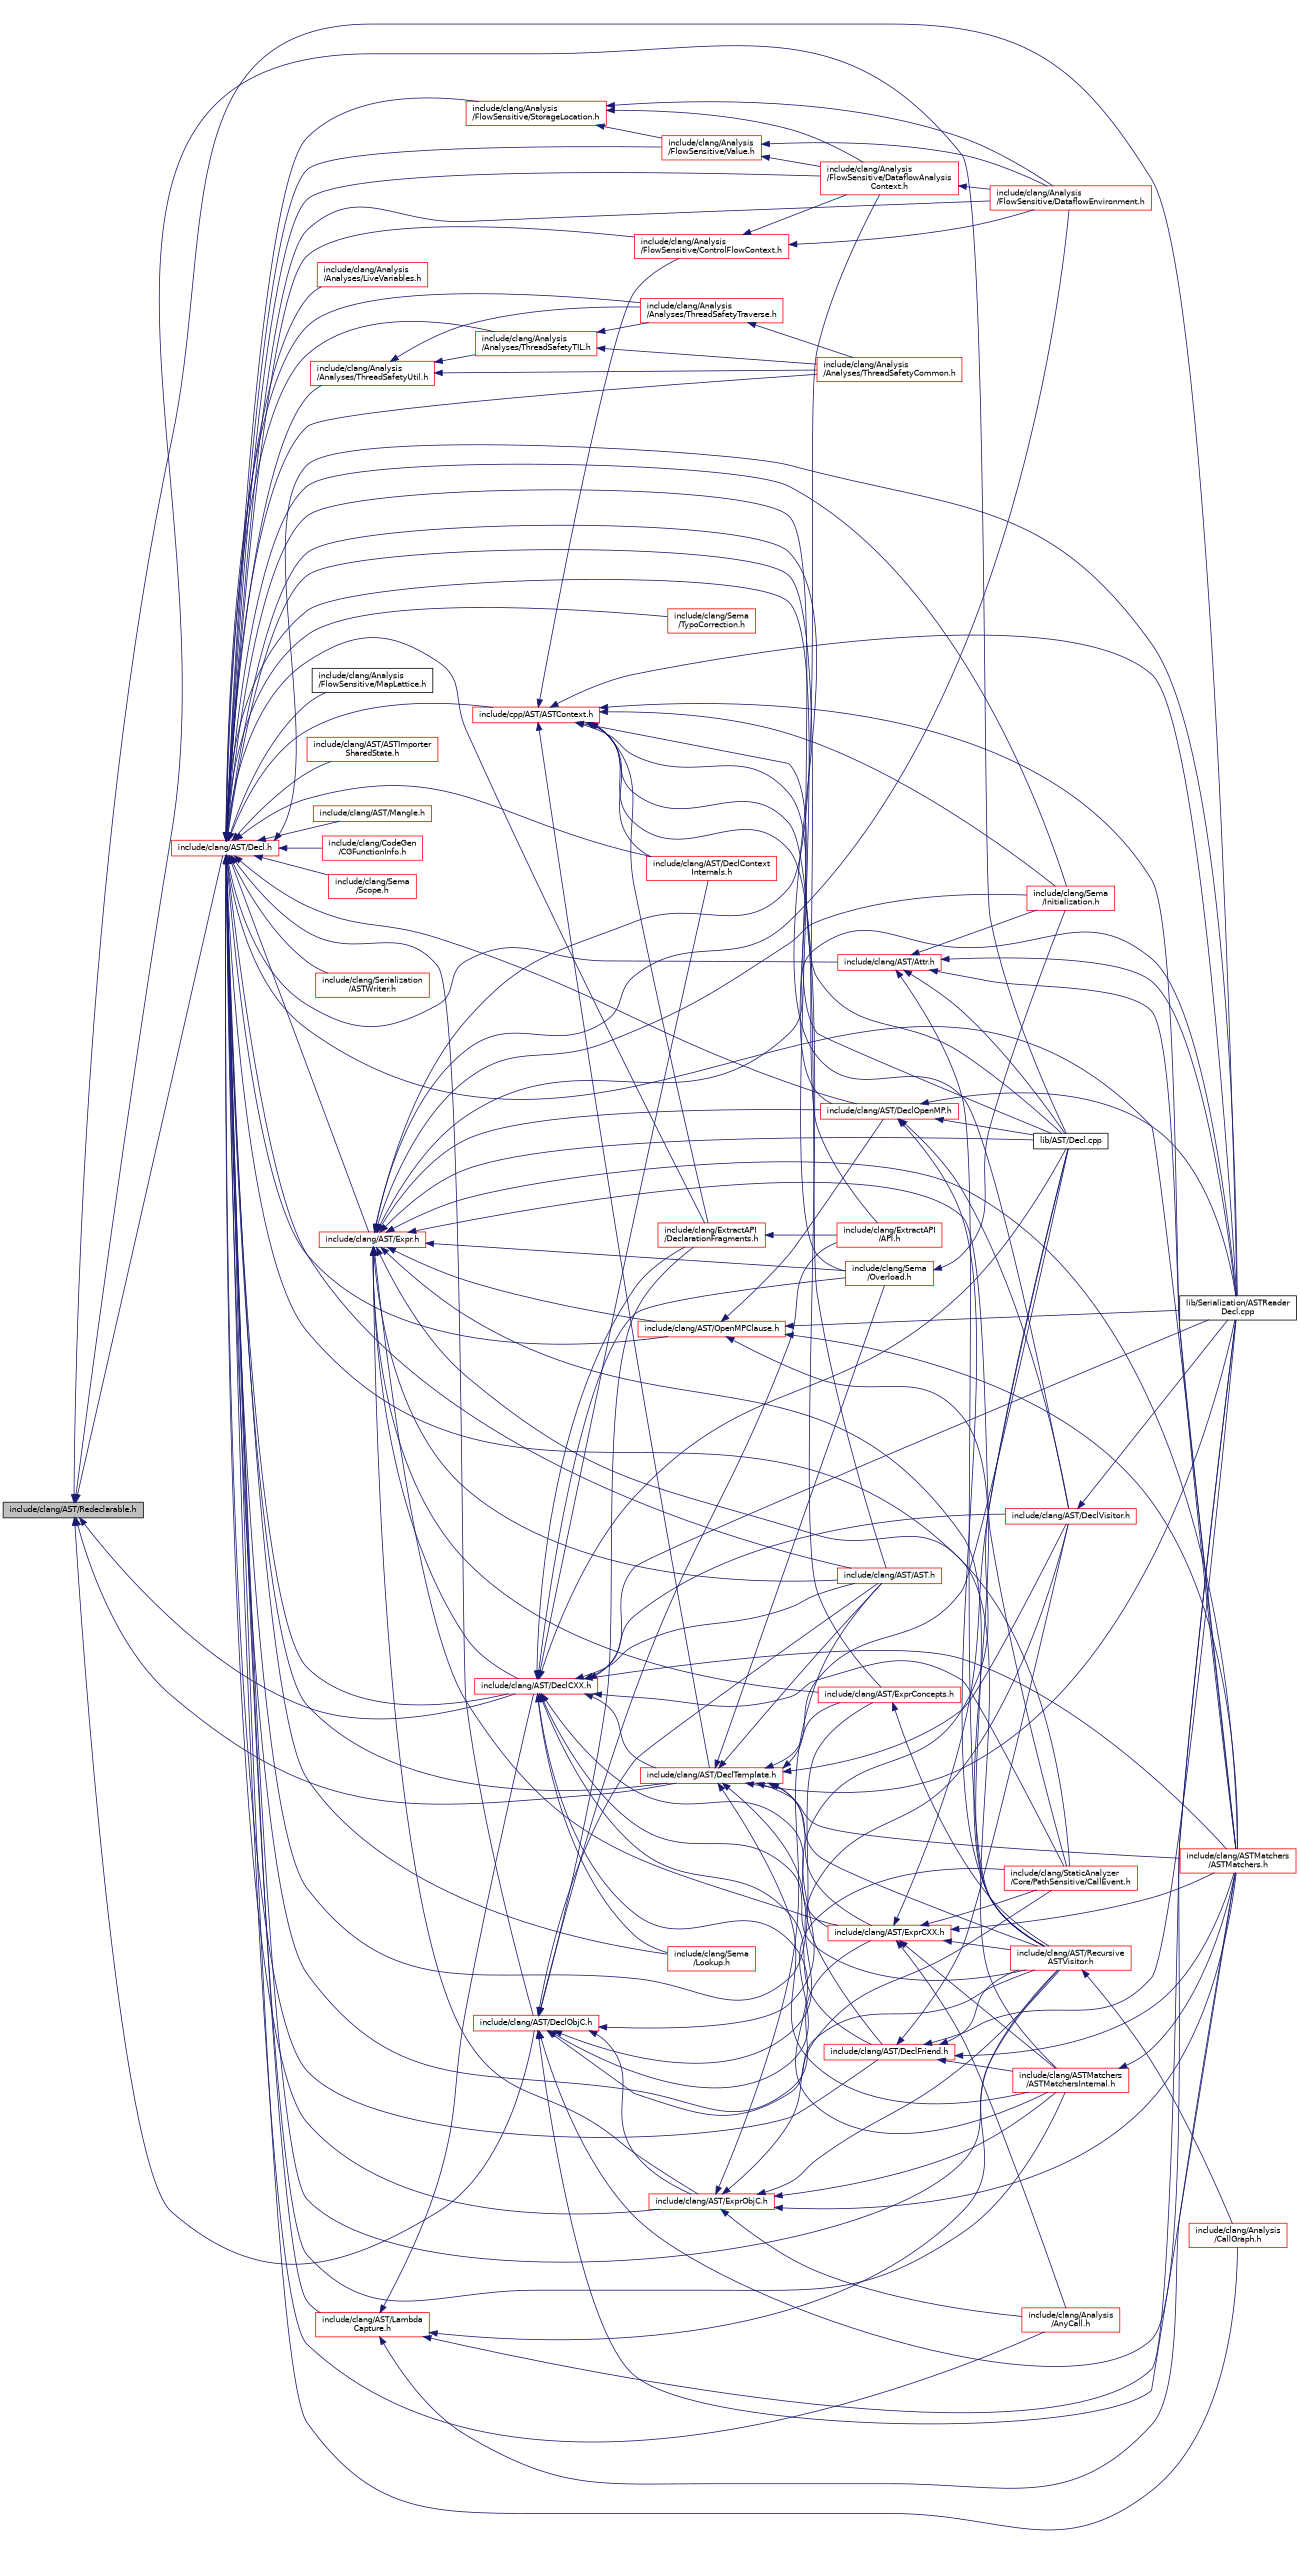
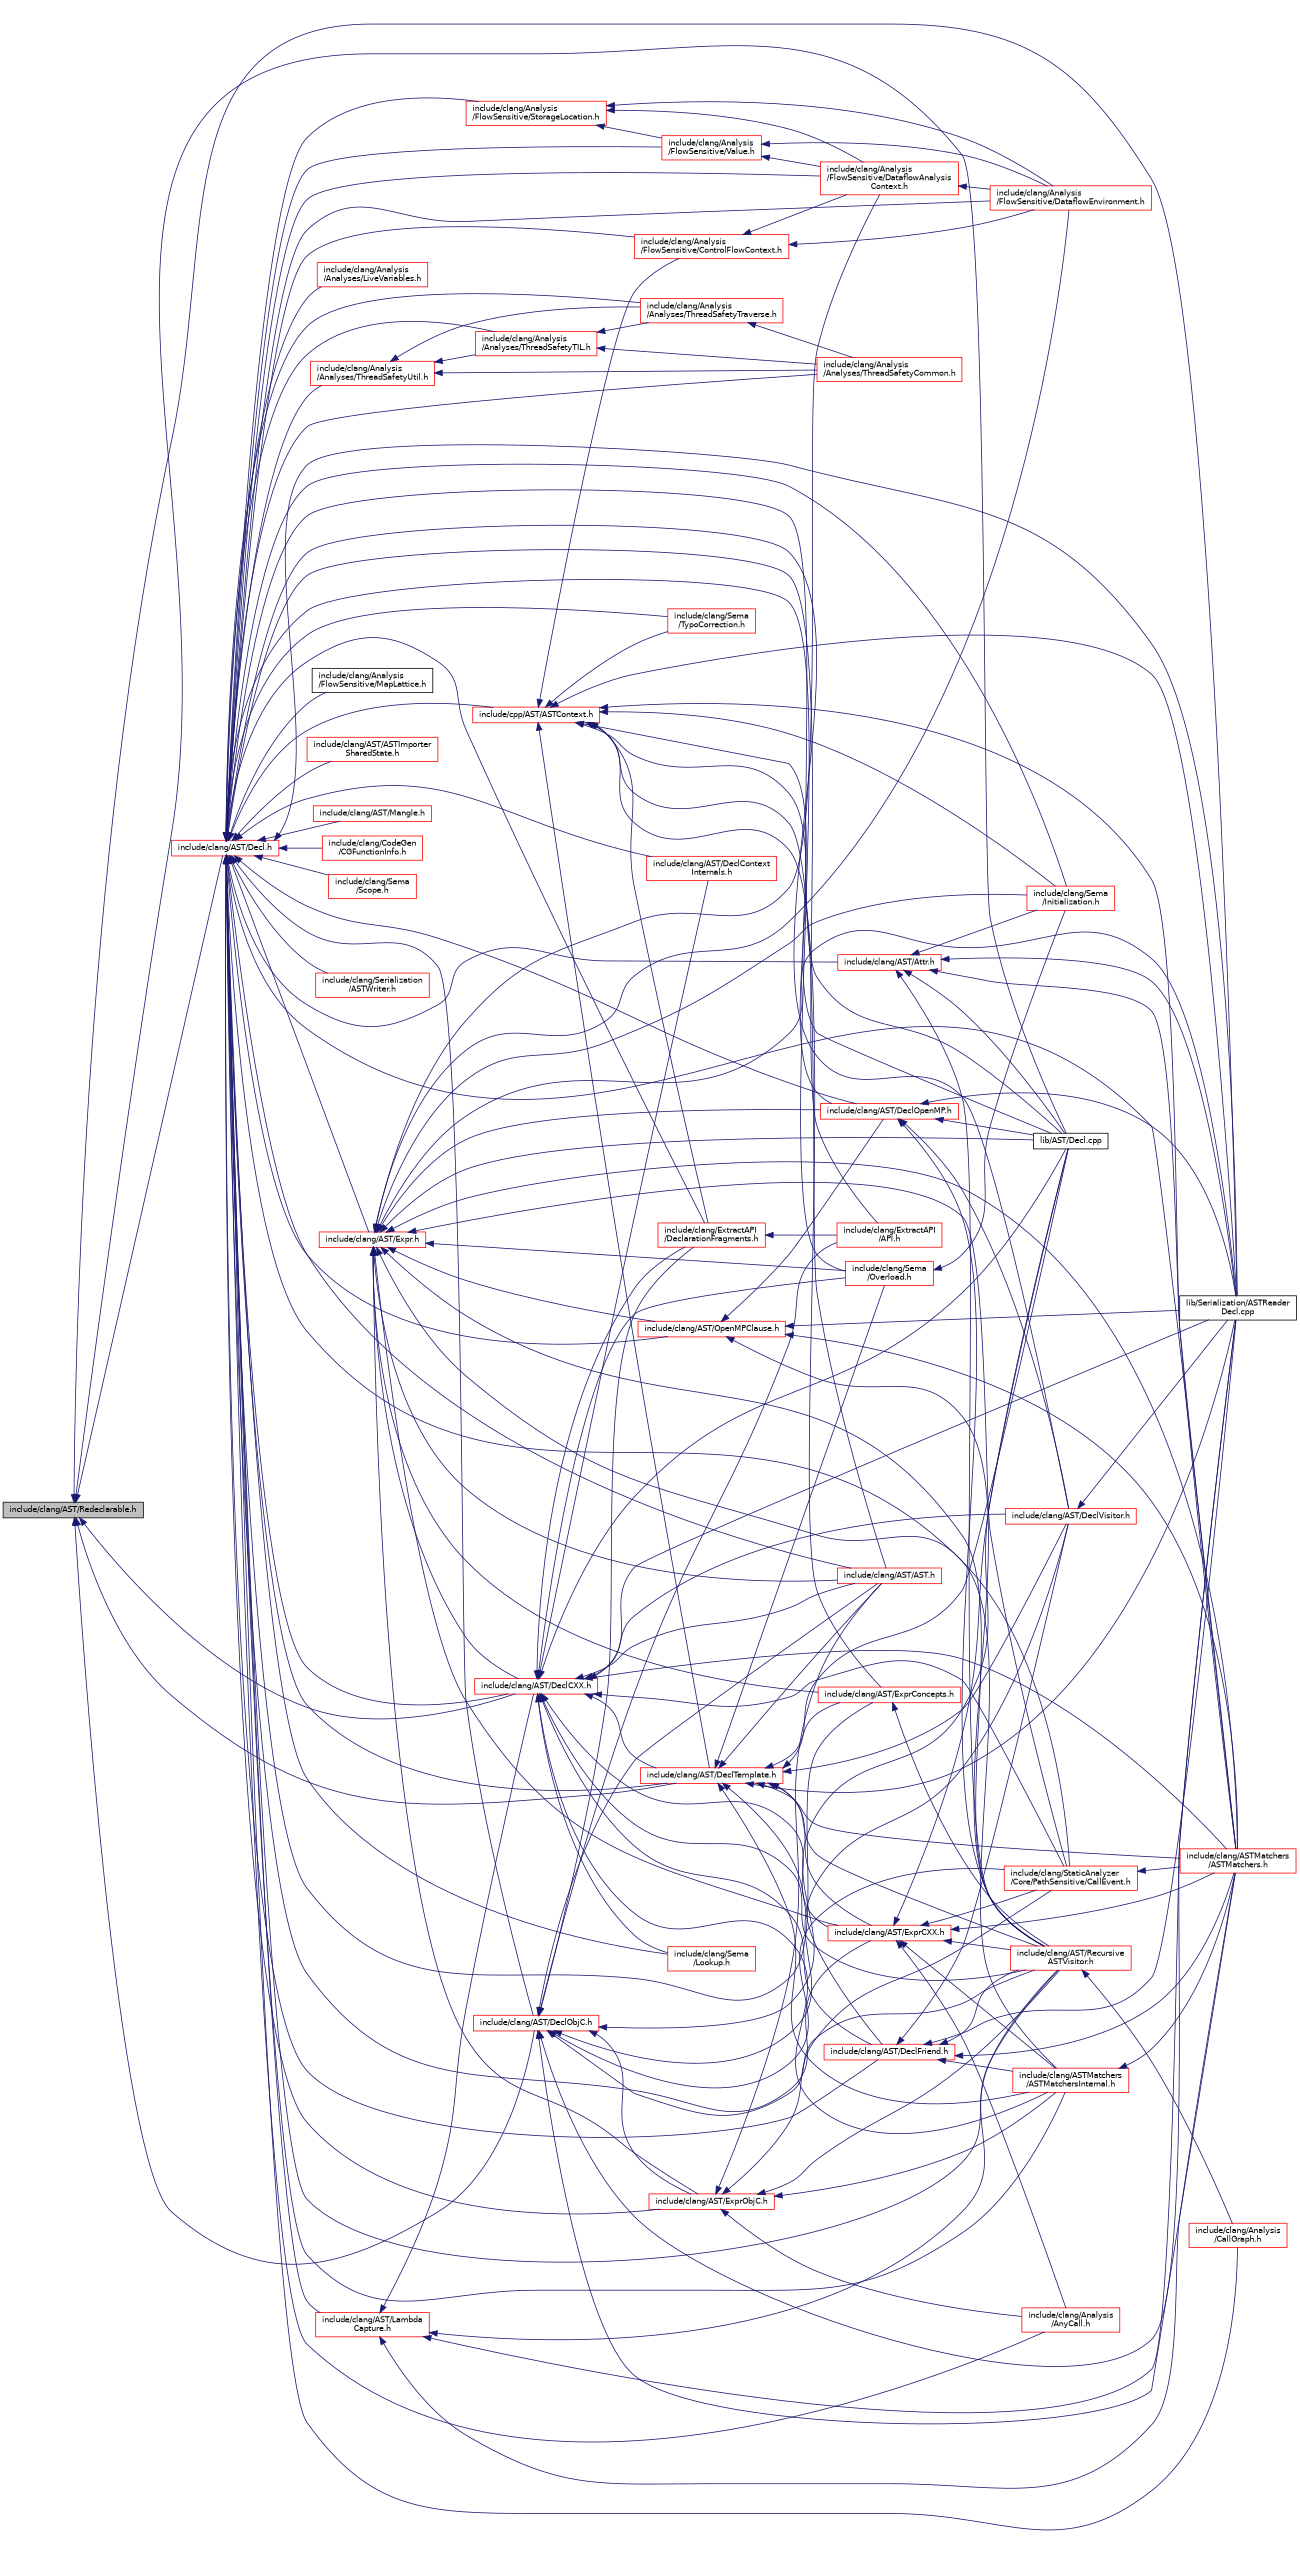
(620, 812) -> (606, 661)
(1093, 2147) -> (1163, 1869)
